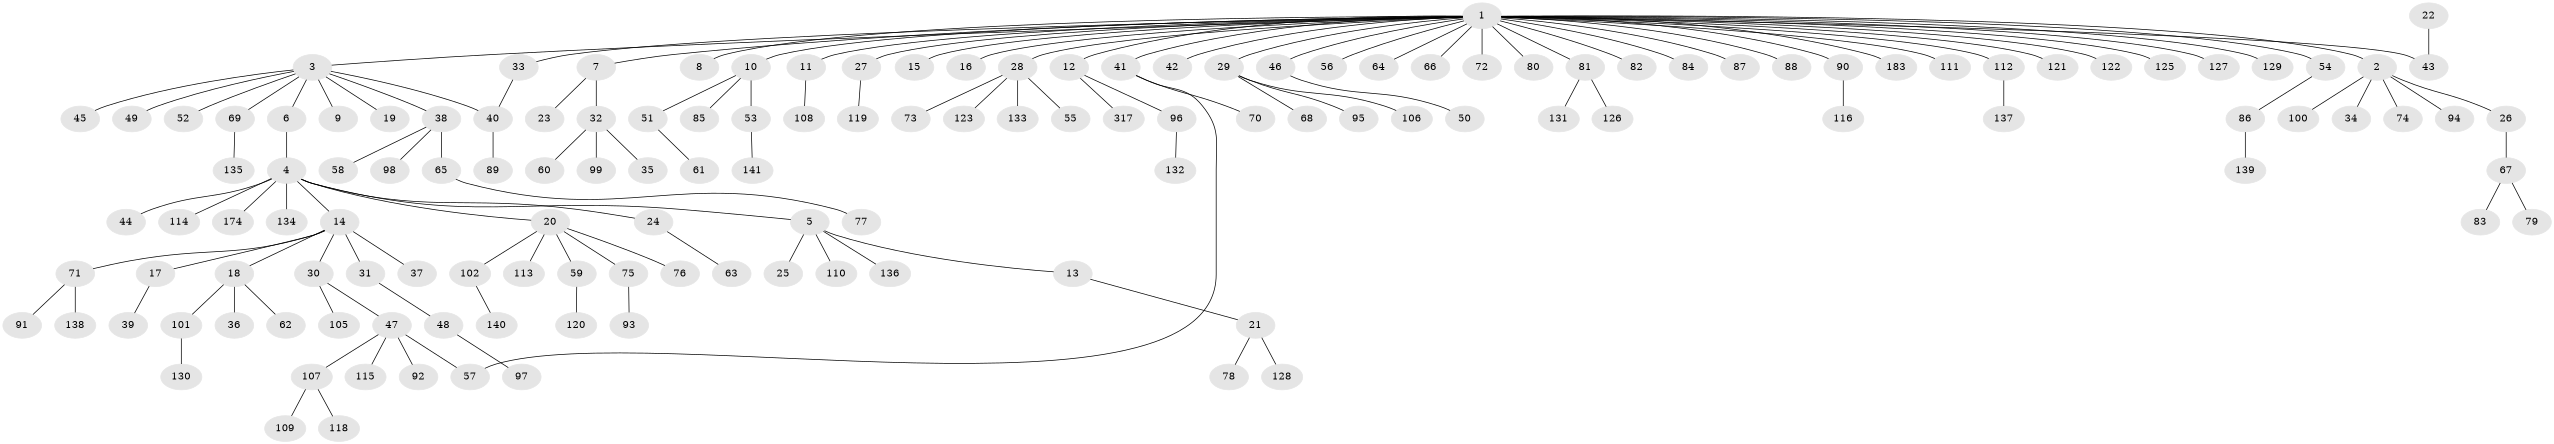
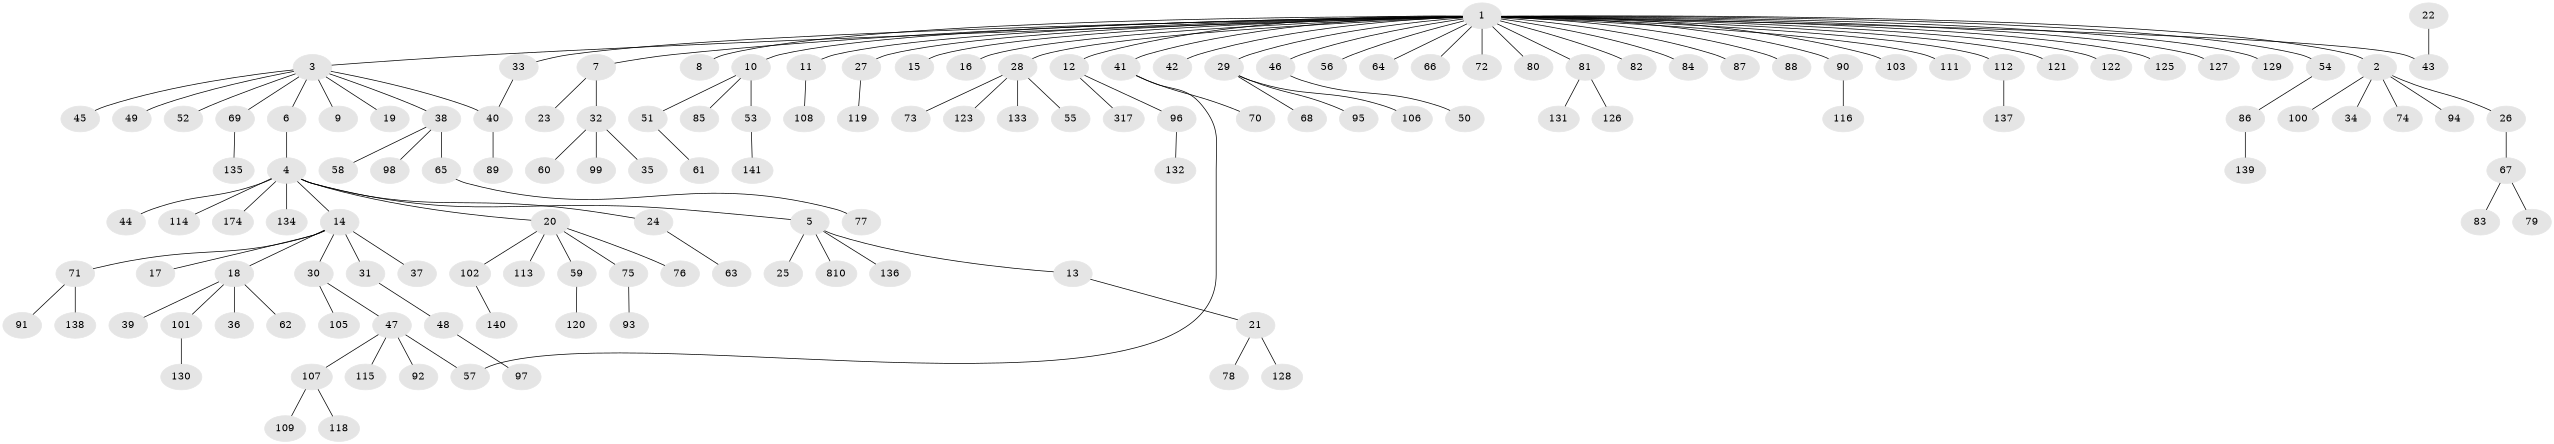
(1896, 67) -> (1896, 67)
(836, 274) -> (836, 274)
(142, 300) -> (181, 300)
